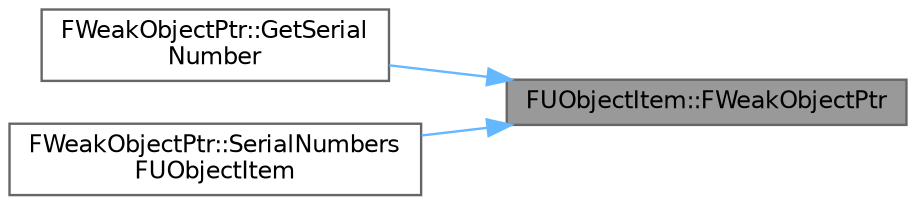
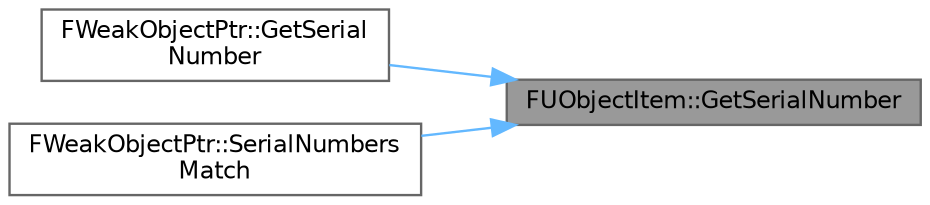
(707, 102) -> (714, 102)
(215, 159) -> (215, 159)
